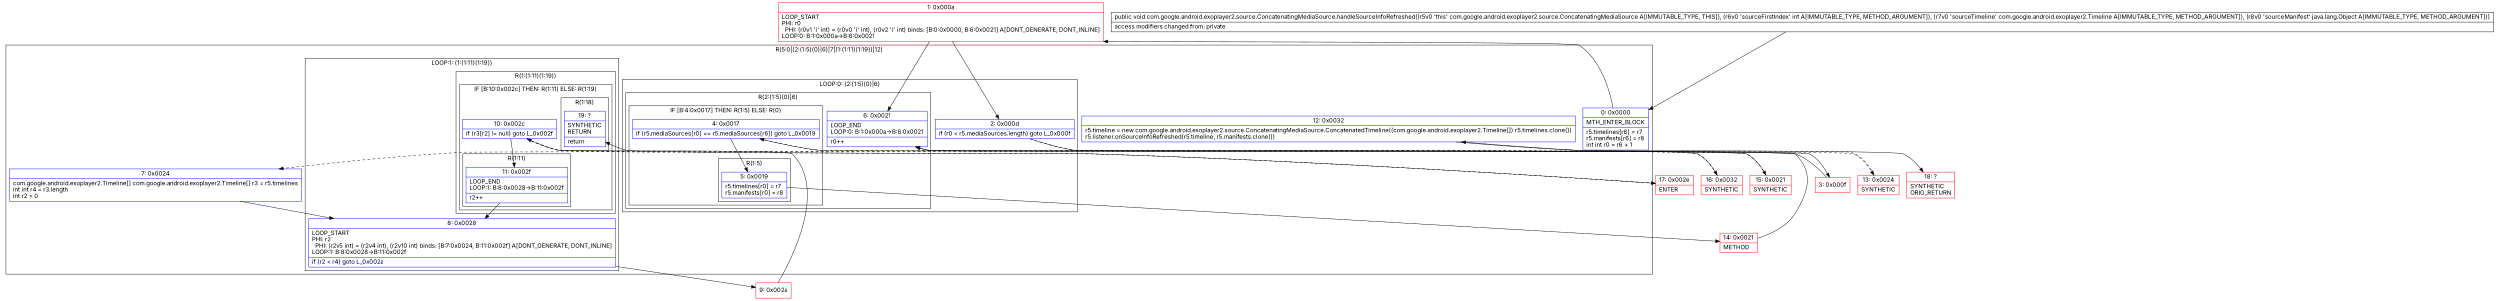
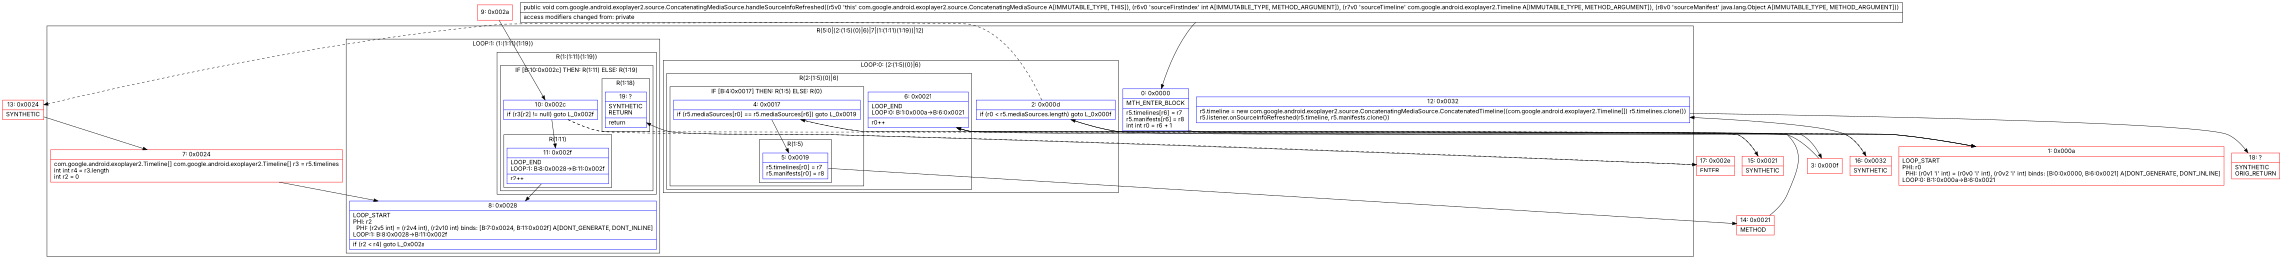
(910, 74) -> (1464, 134)
(1084, 151) -> (93, 133)
(156, 185) -> (197, 166)
(687, 277) -> none
